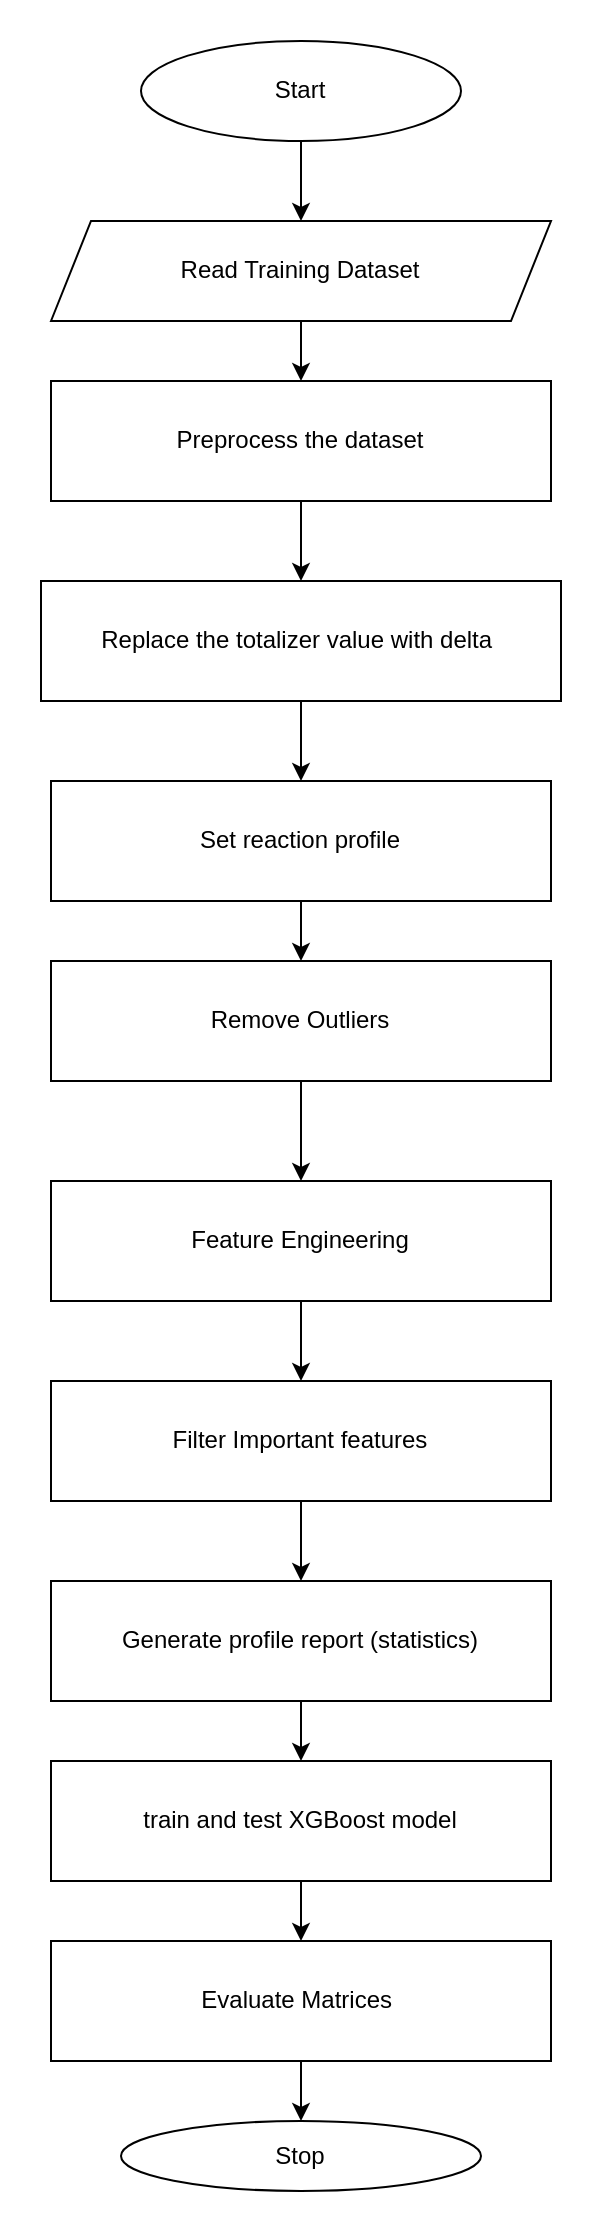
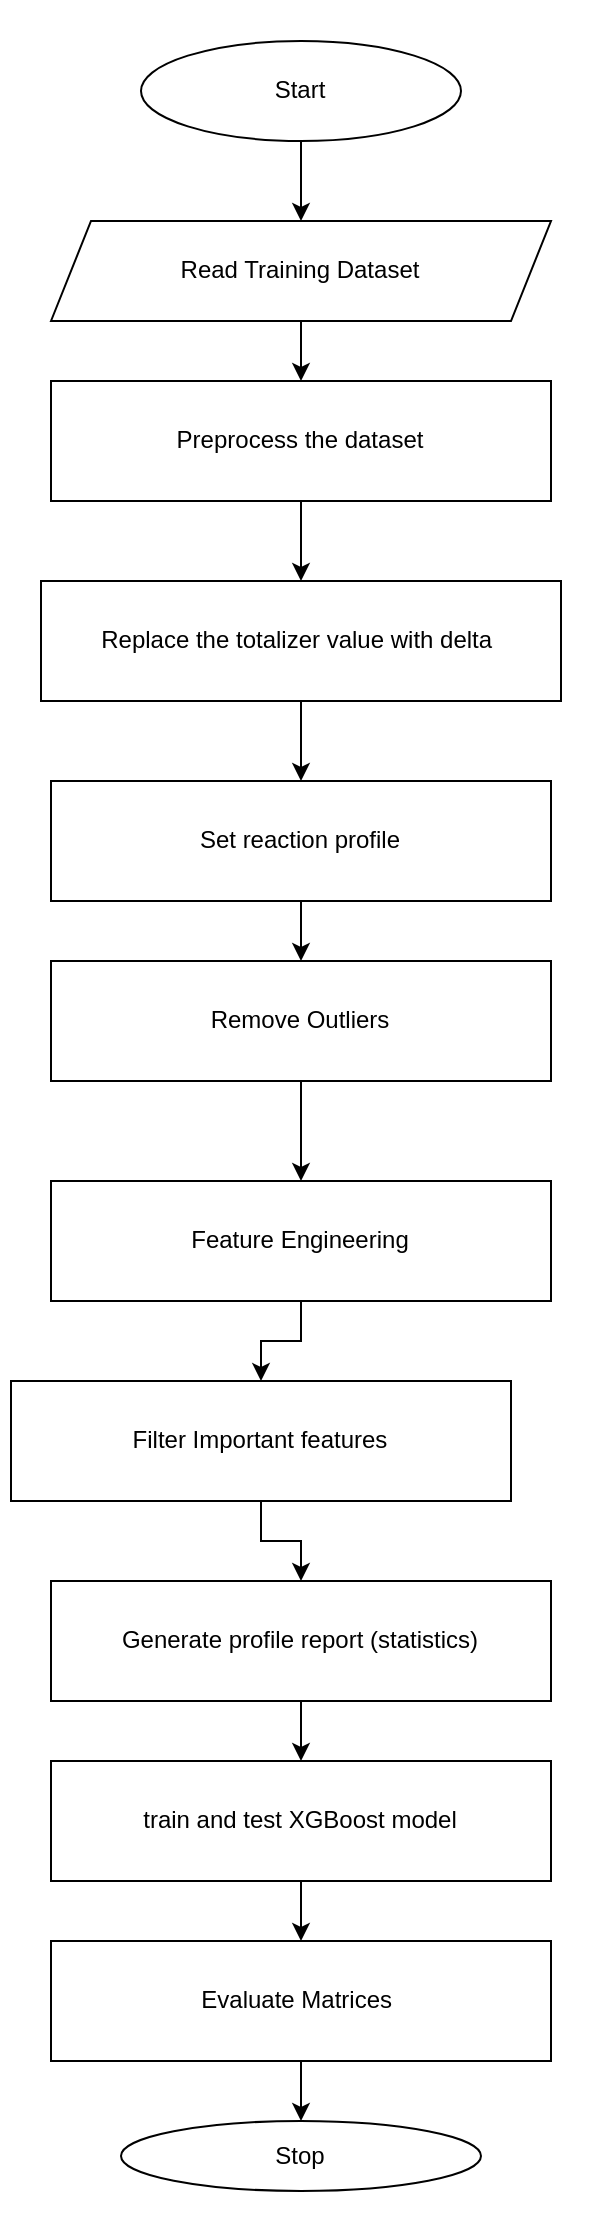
(301, 1441) -> (261, 1441)
